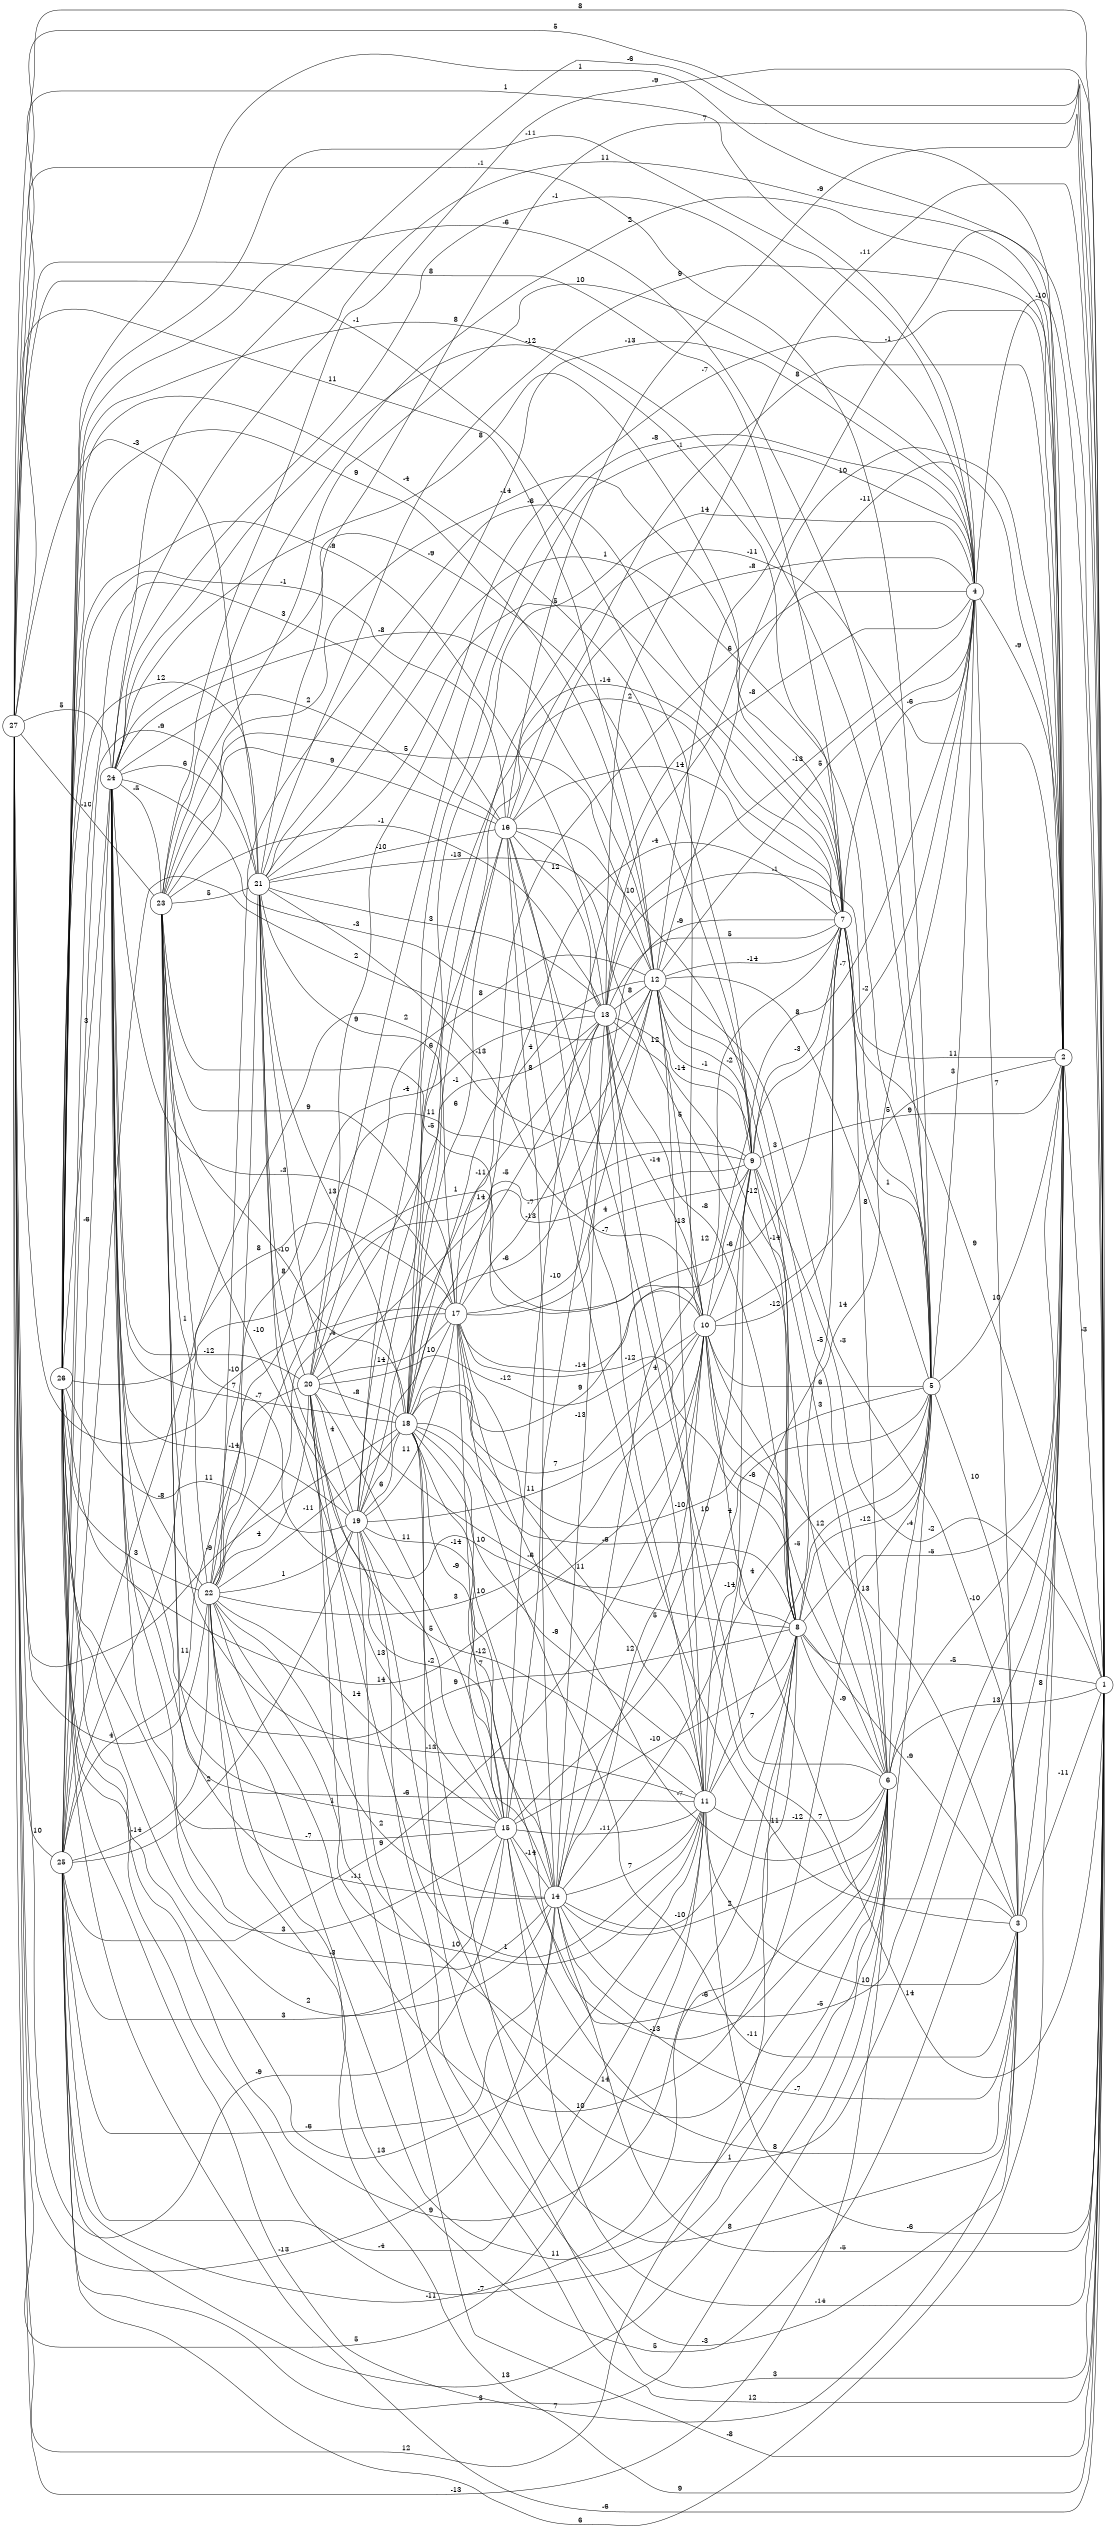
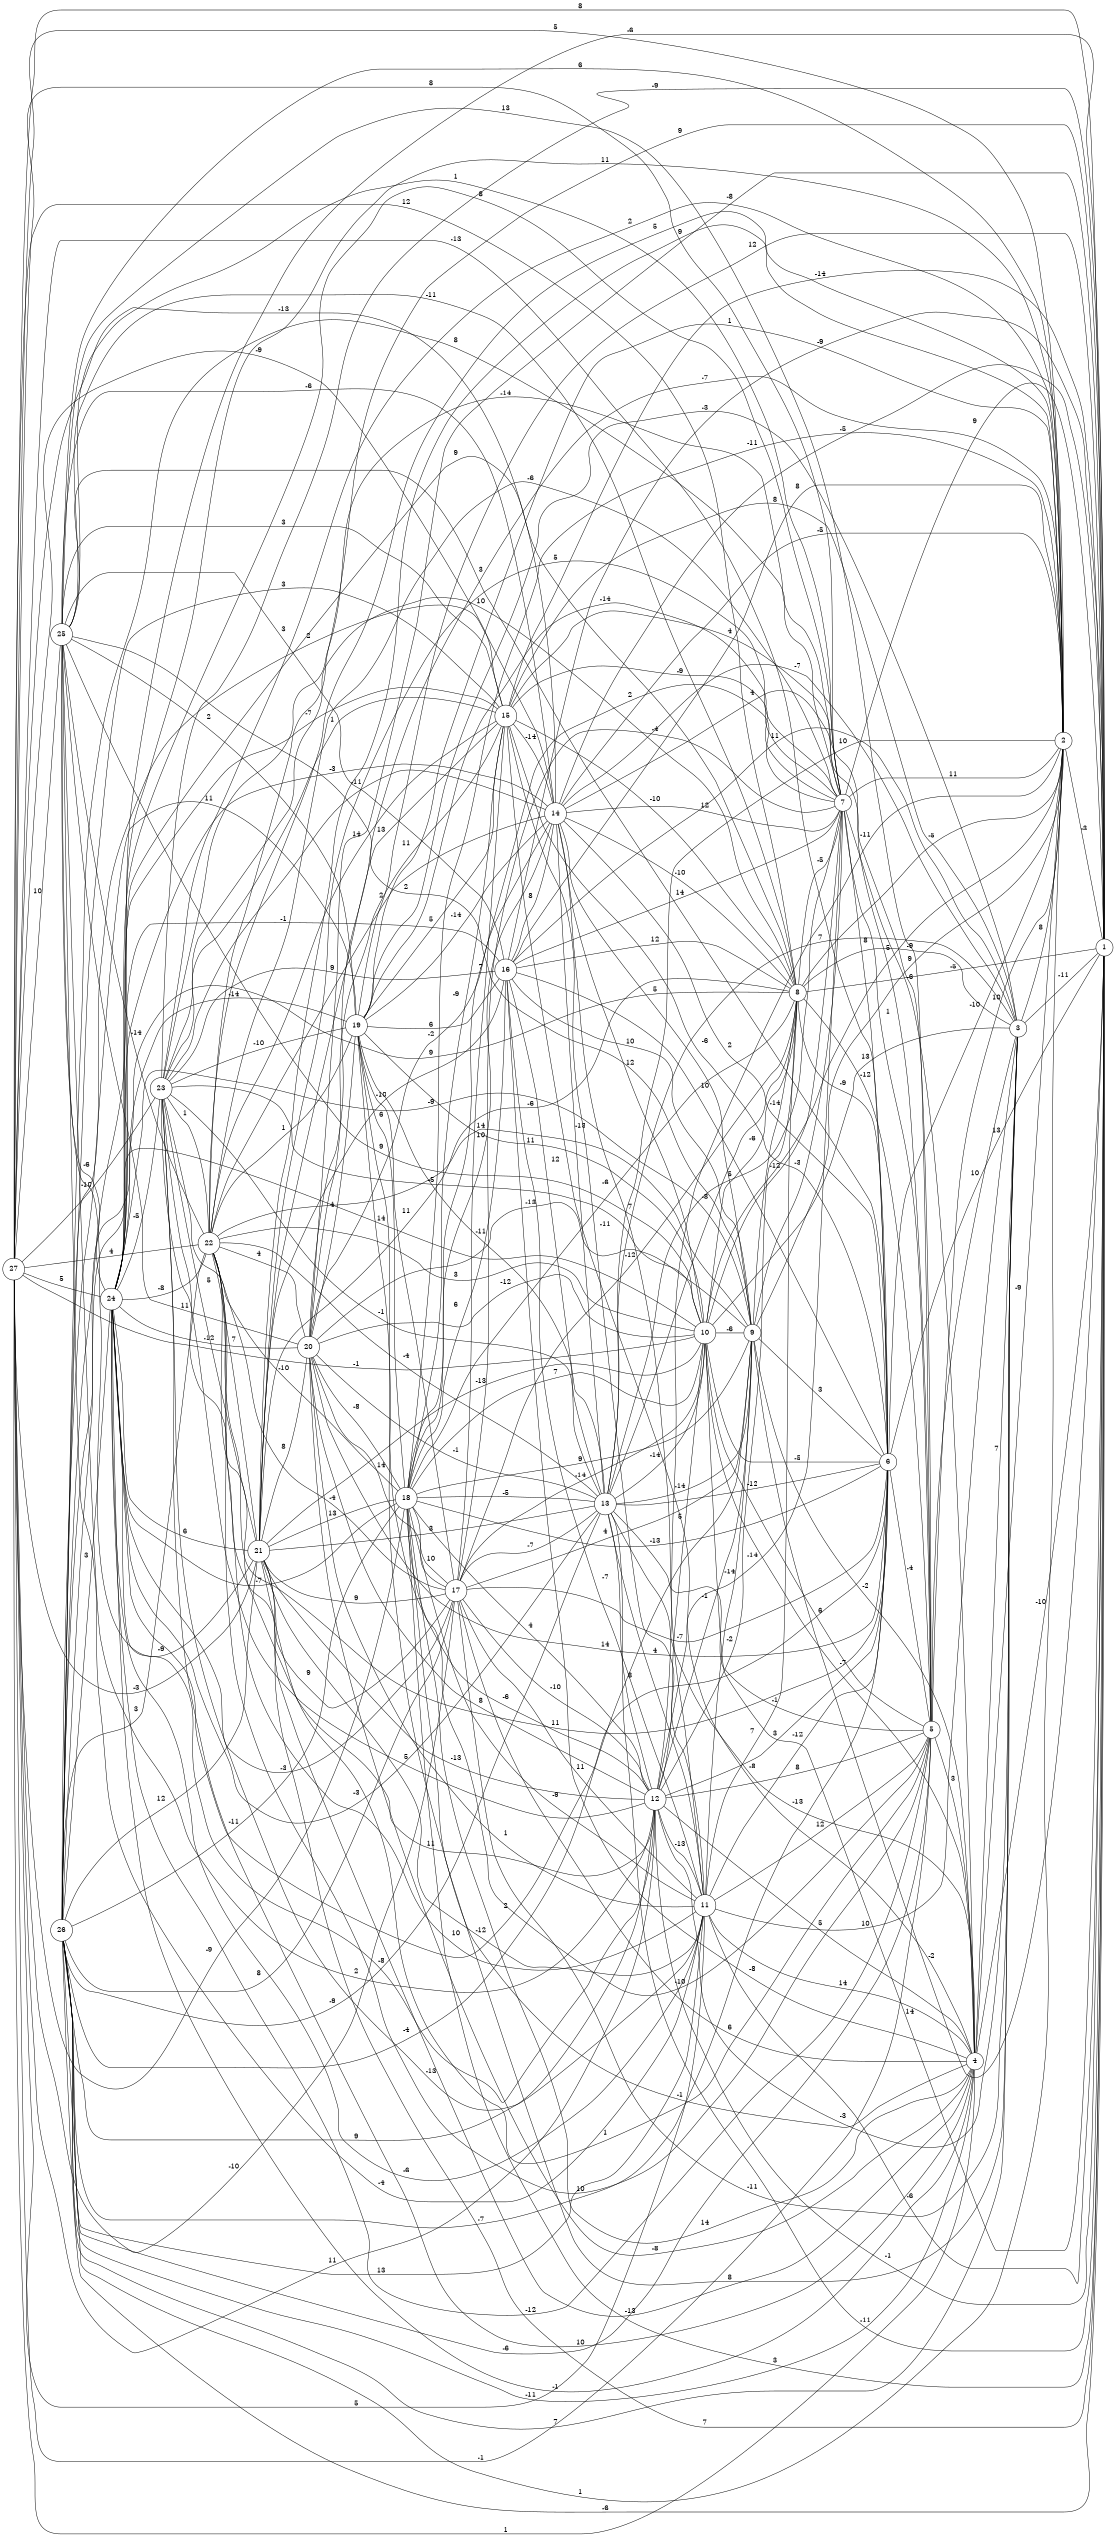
(313, 710) -> (402, 1940)
(314, 1516) -> (289, 1775)
